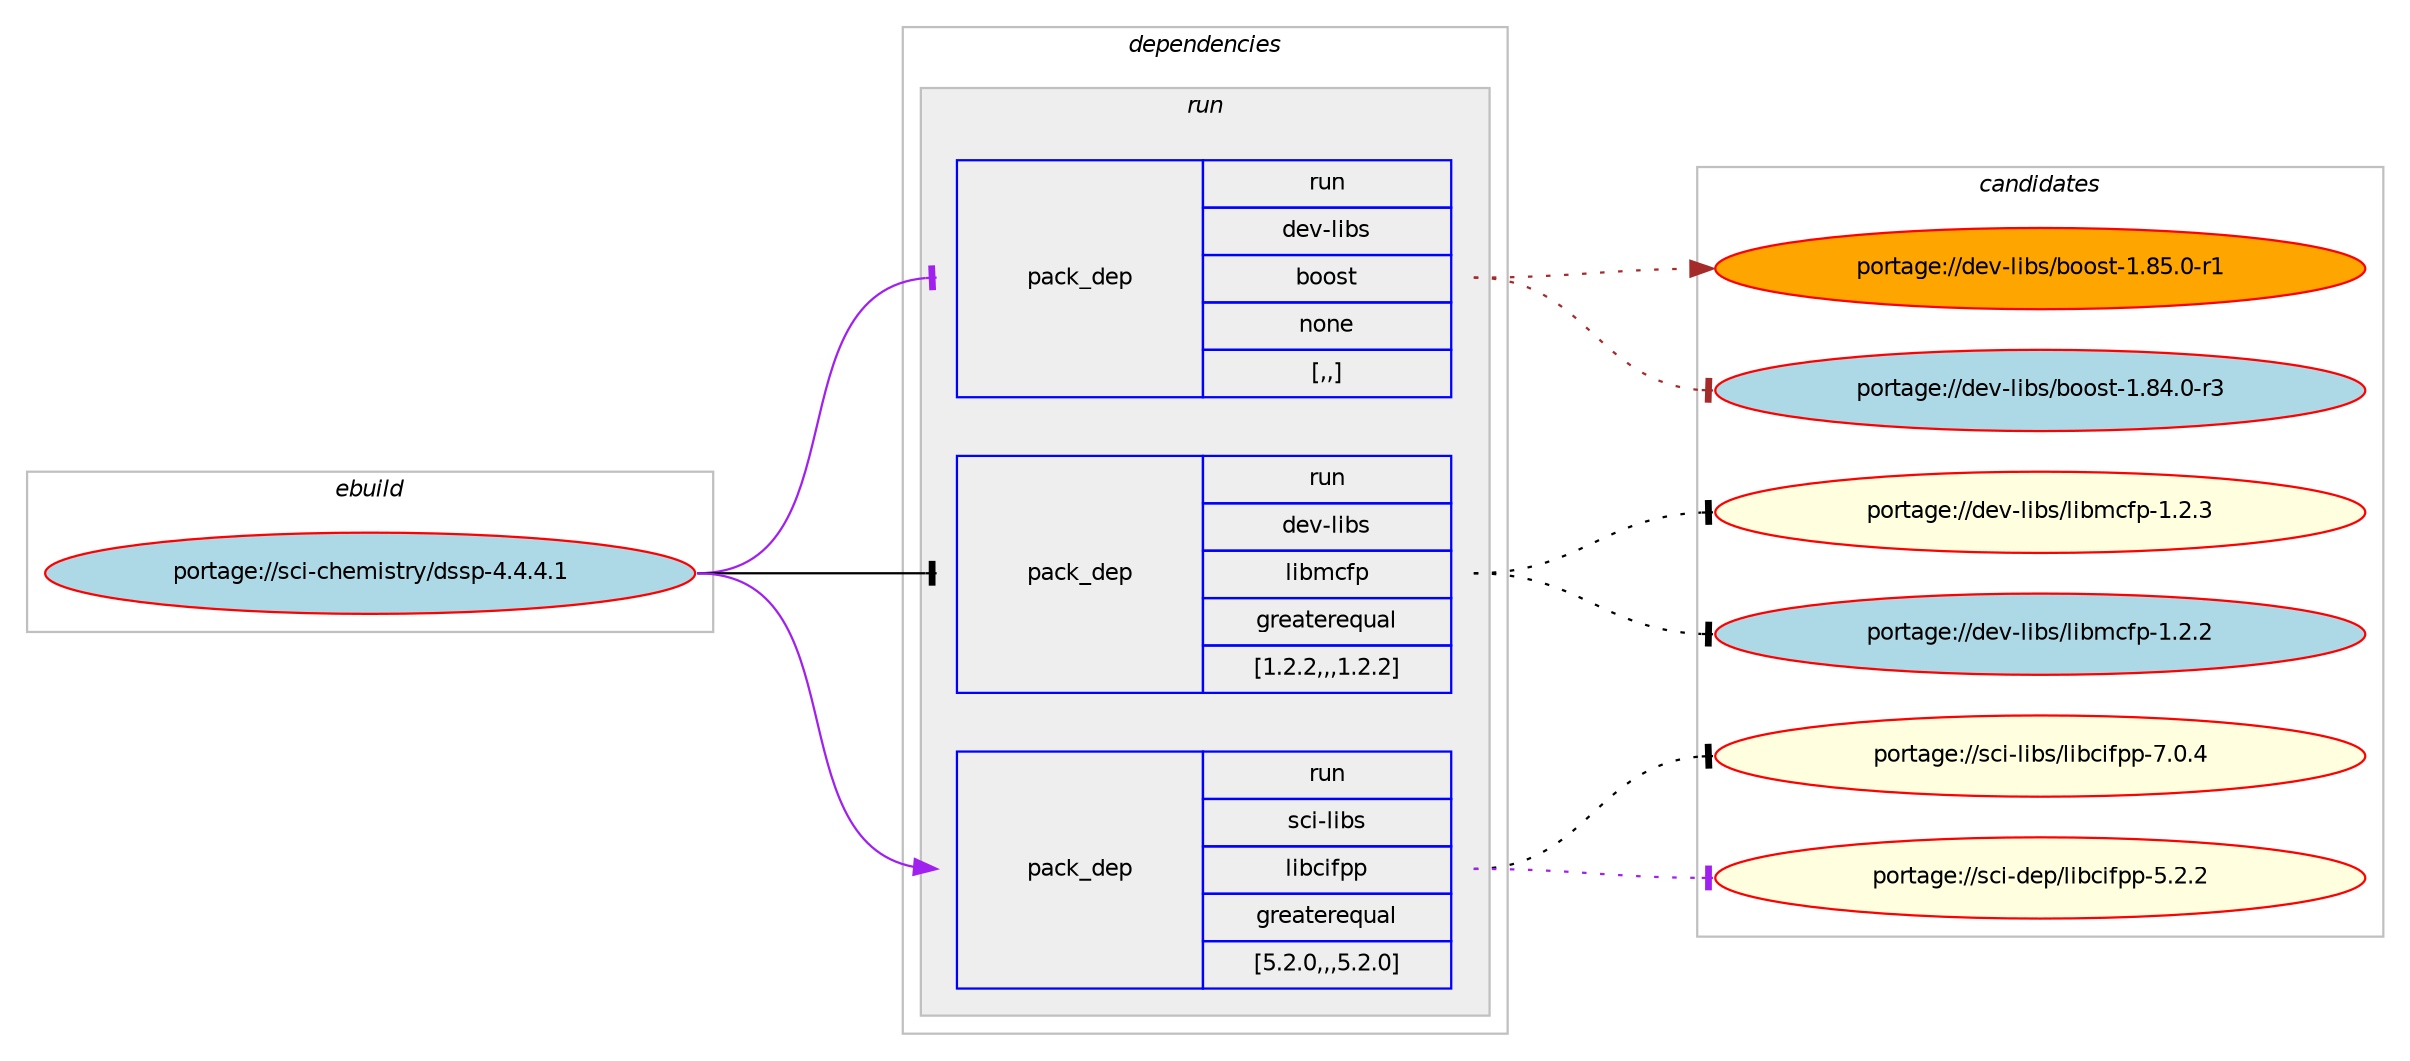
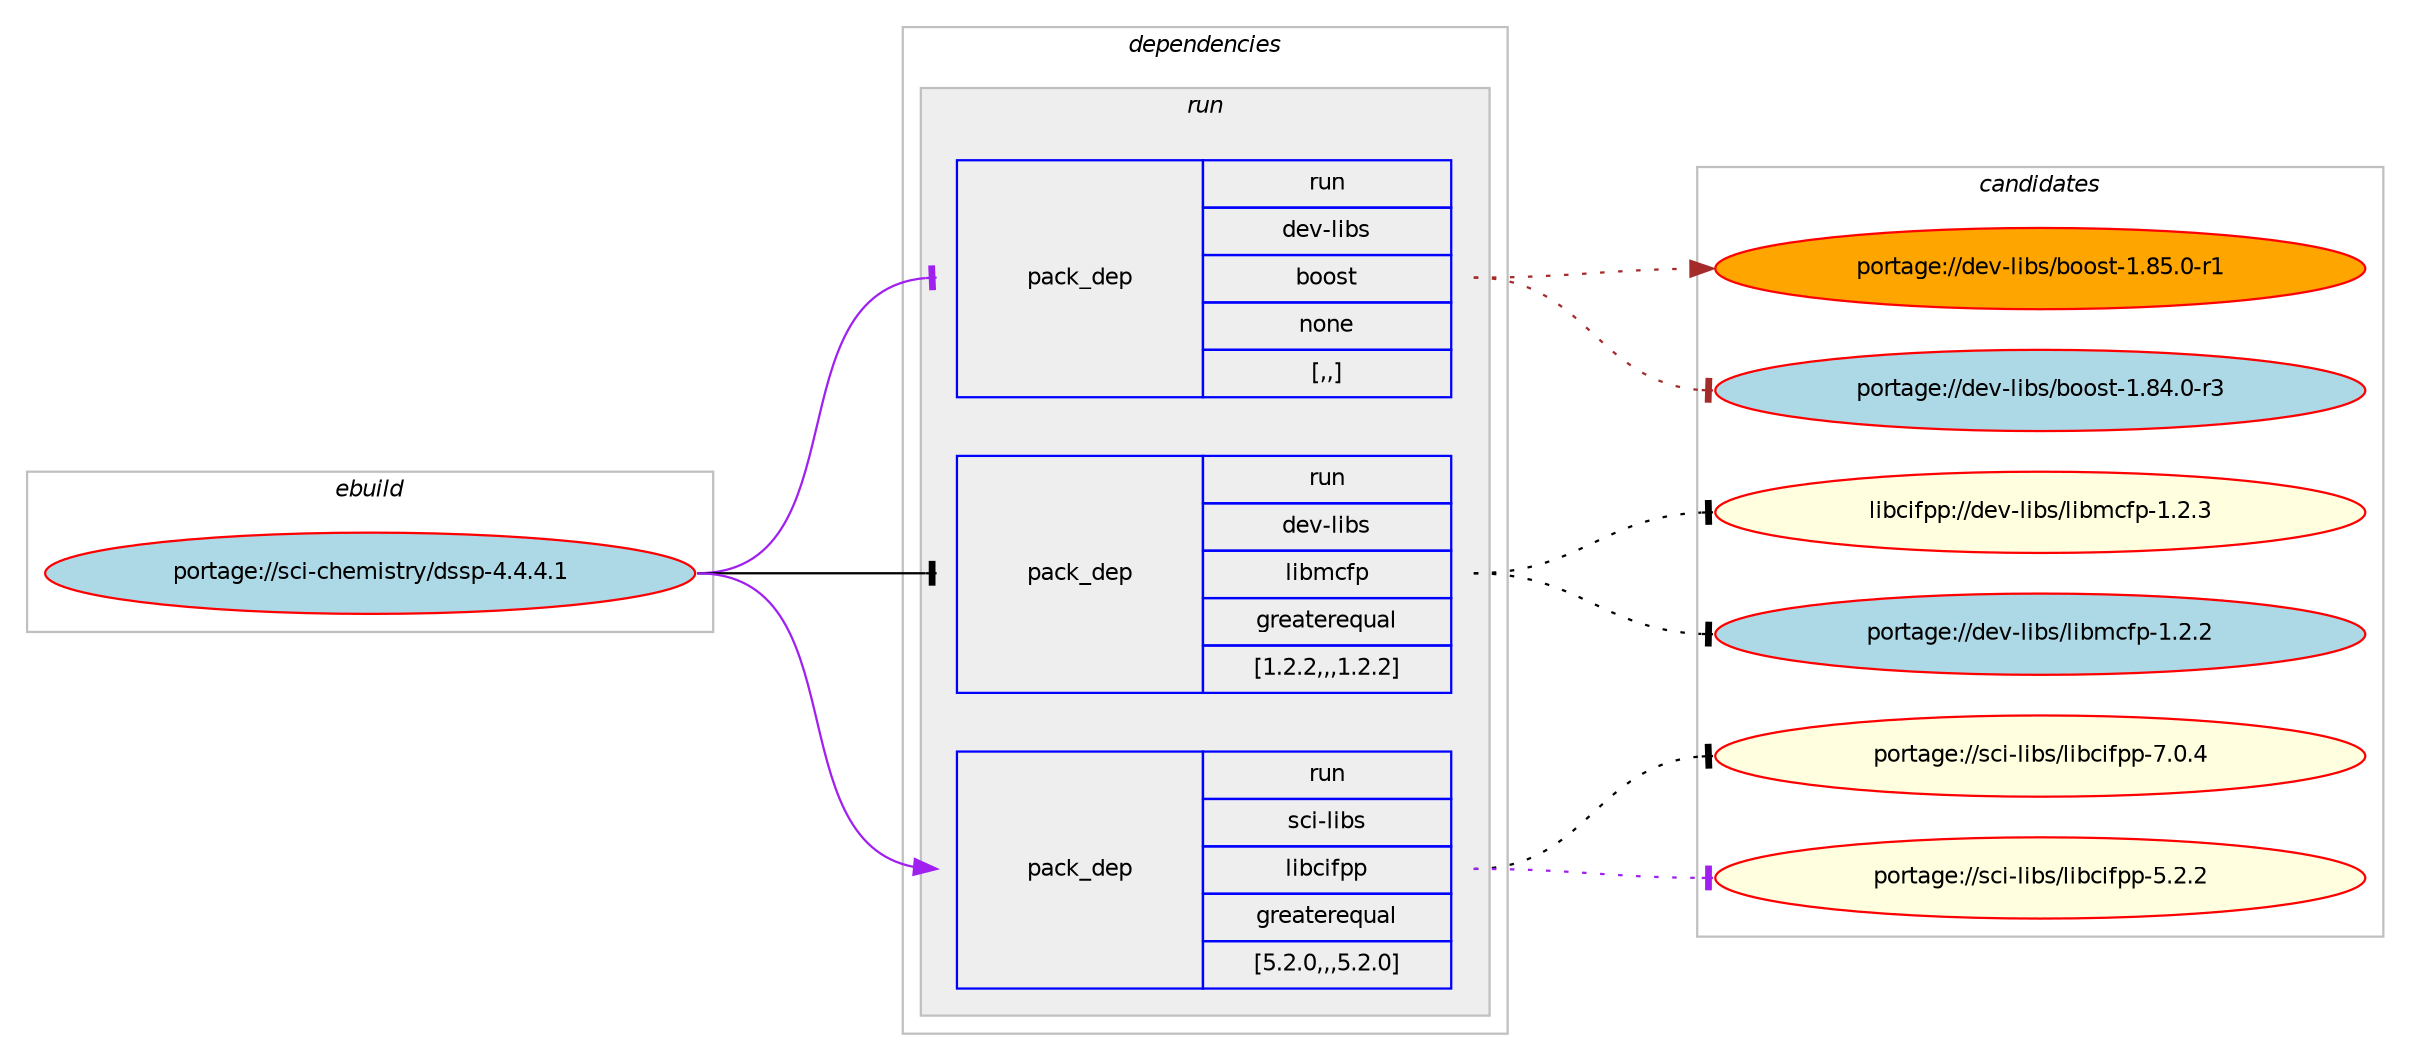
(2040, 512) -> (2040, 512)
(2040, 878) -> (2040, 878)
